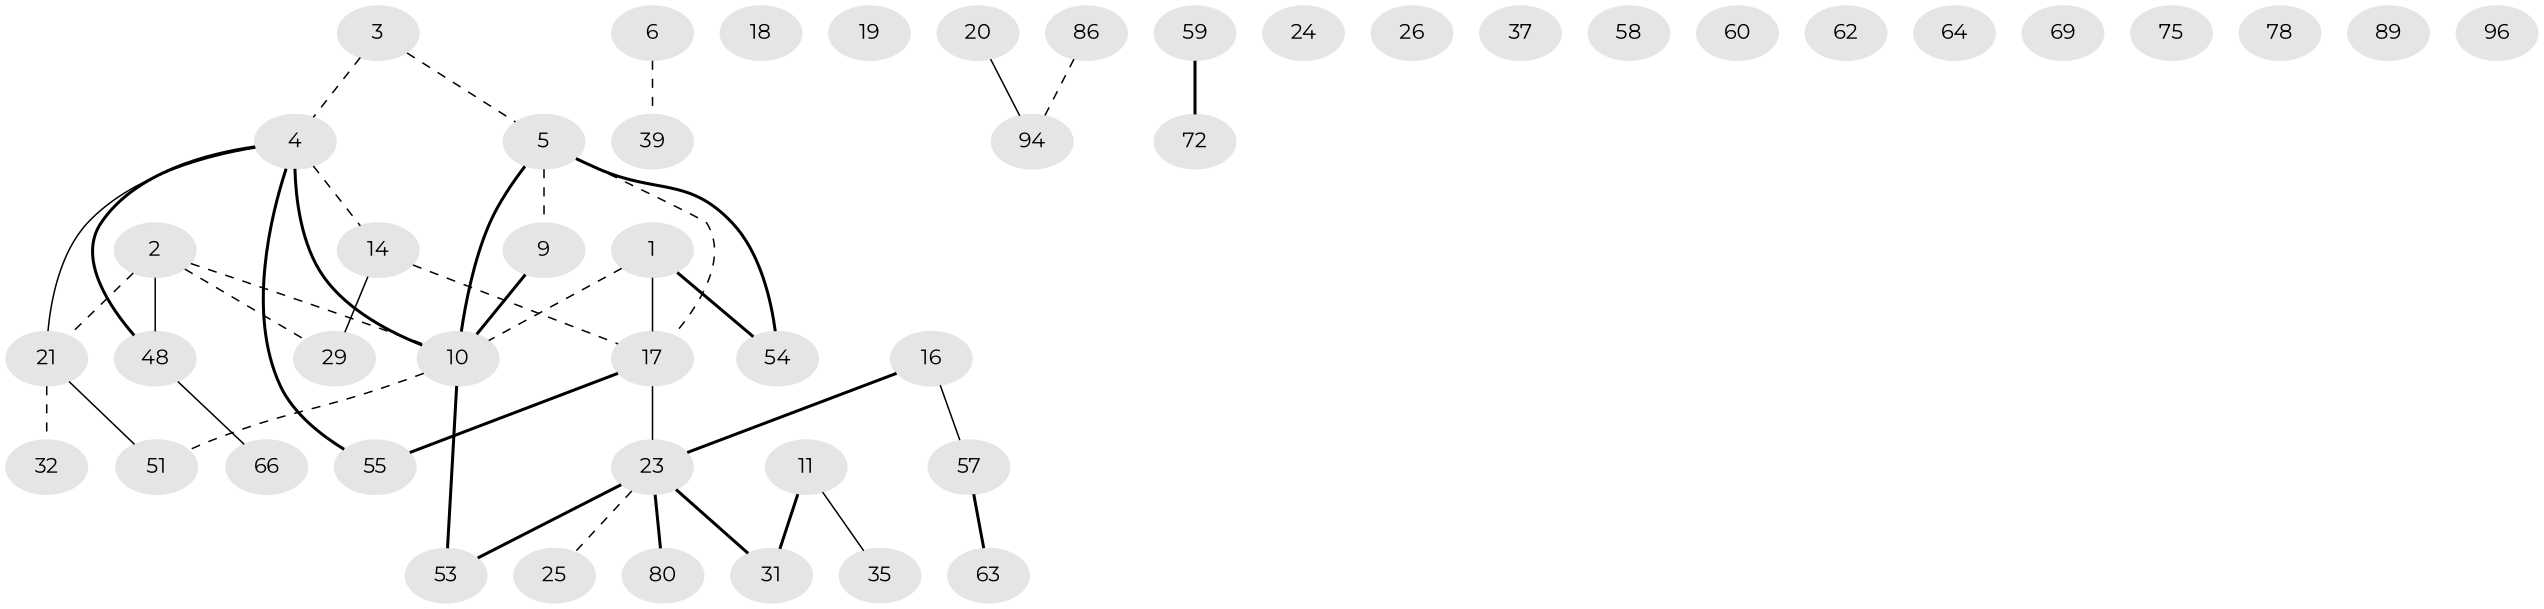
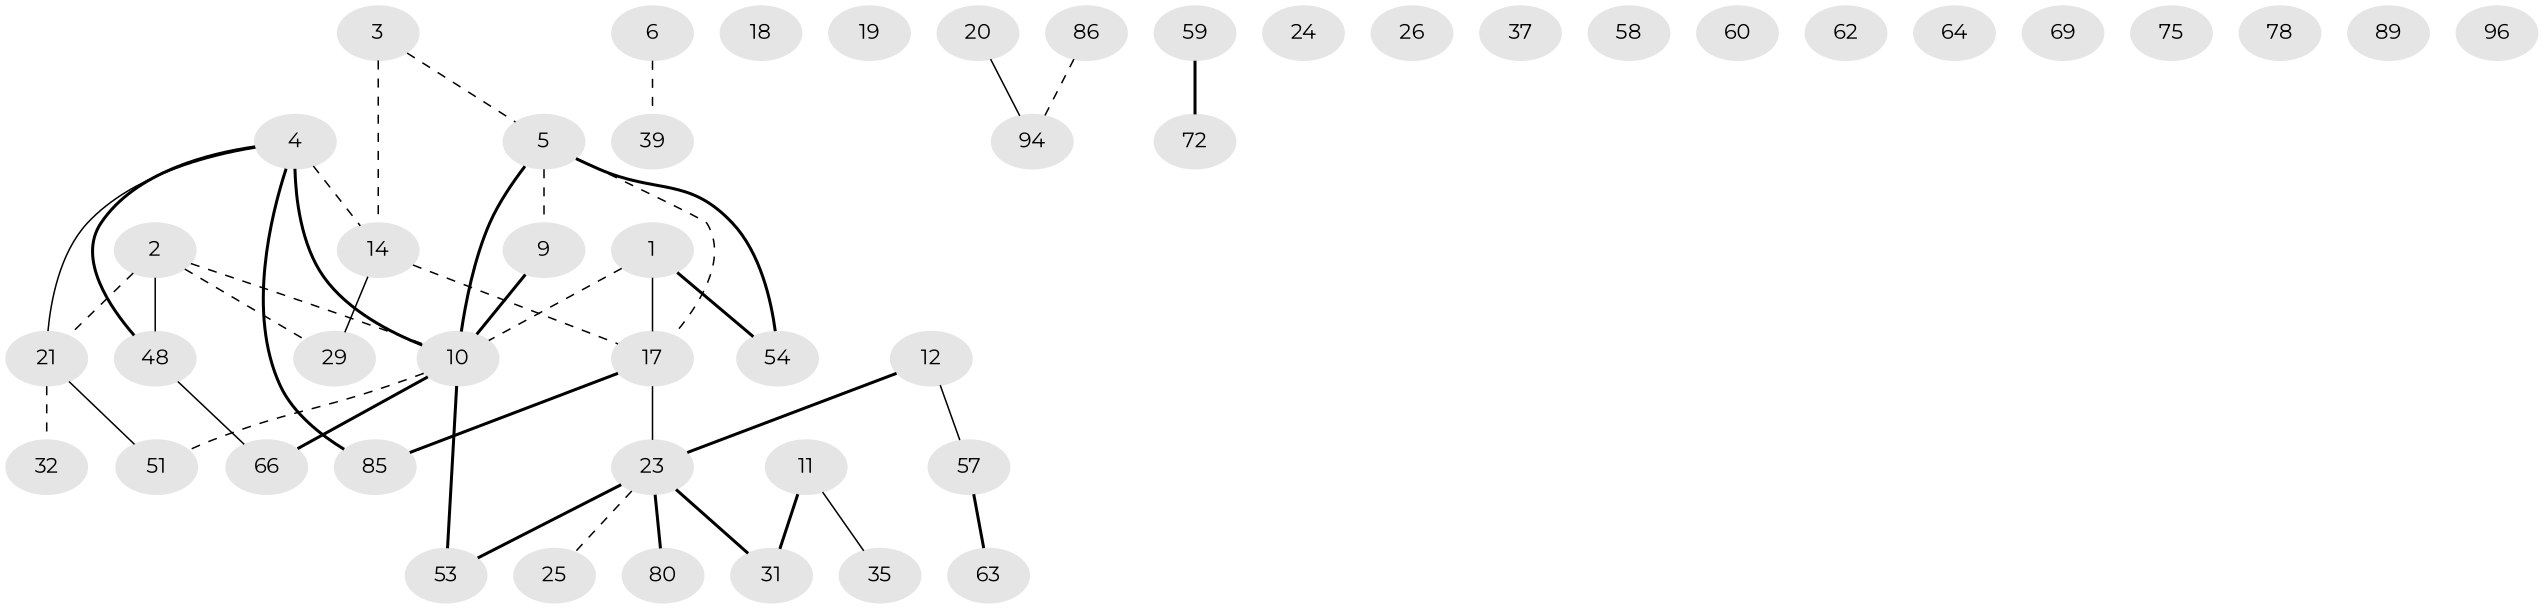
(337, 87) -> (378, 142)
(931, 359) -> (931, 359)
none -> (363, 413)
(375, 467) -> (375, 467)
